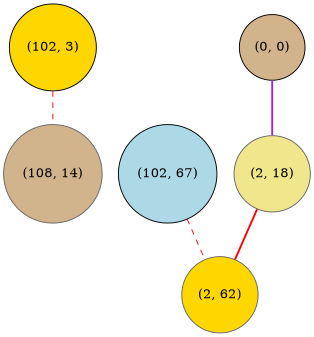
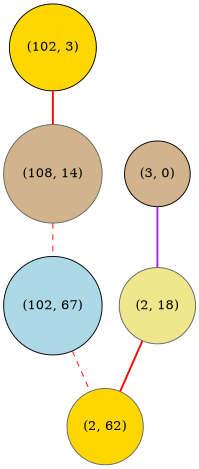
(272, 47) -> (157, 174)
(53, 108) -> (53, 108)
none -> (53, 240)
